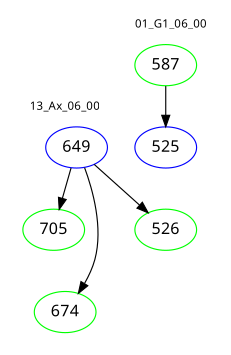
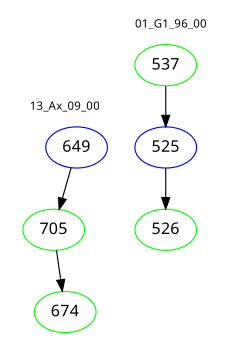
(171, 25) -> (171, 25)
(166, 65) -> (166, 65)
(65, 107) -> (65, 107)
(109, 178) -> (166, 183)
(98, 226) -> (59, 265)
